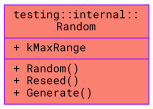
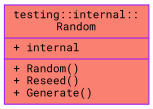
(50, 48) -> (47, 48)
